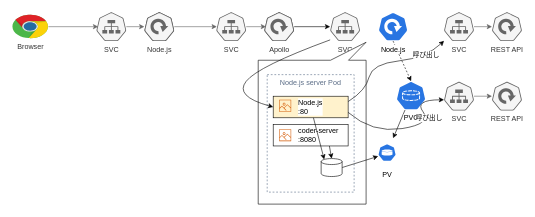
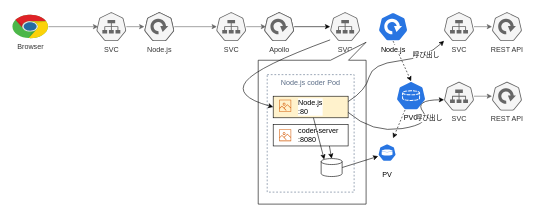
(311, 83) -> (311, 83)
(400, 121) -> (400, 121)
